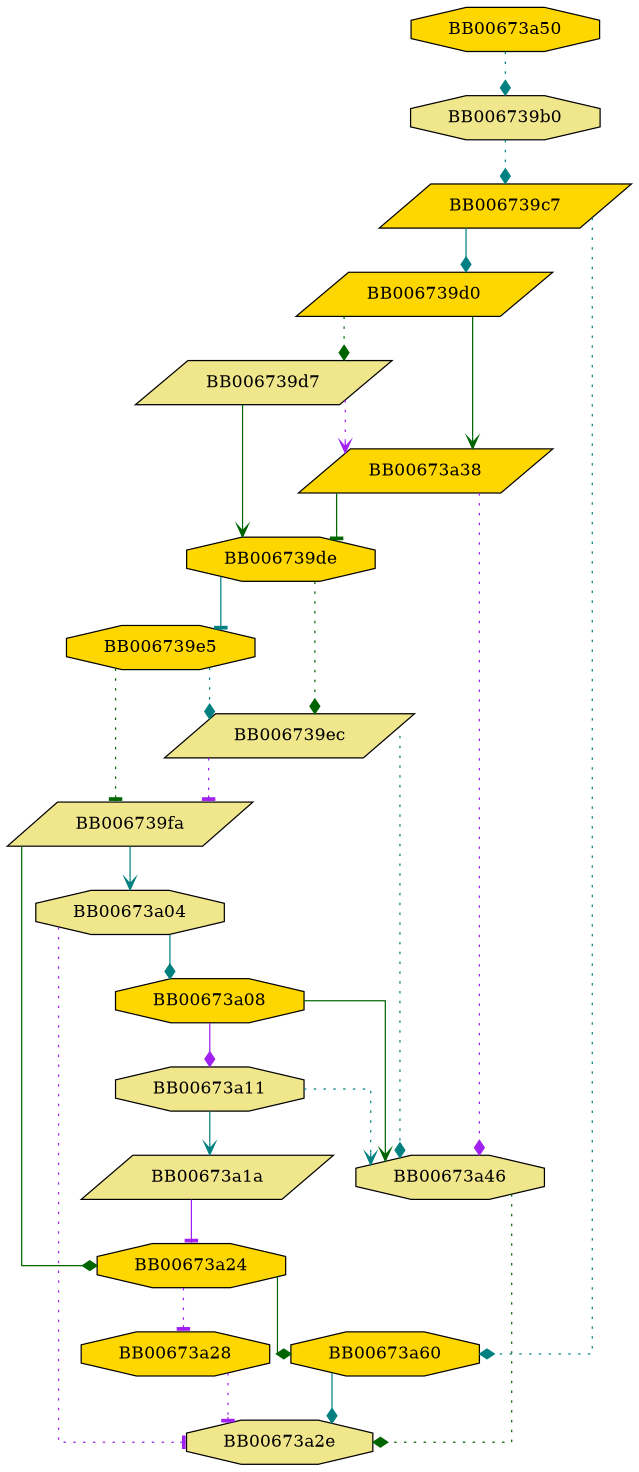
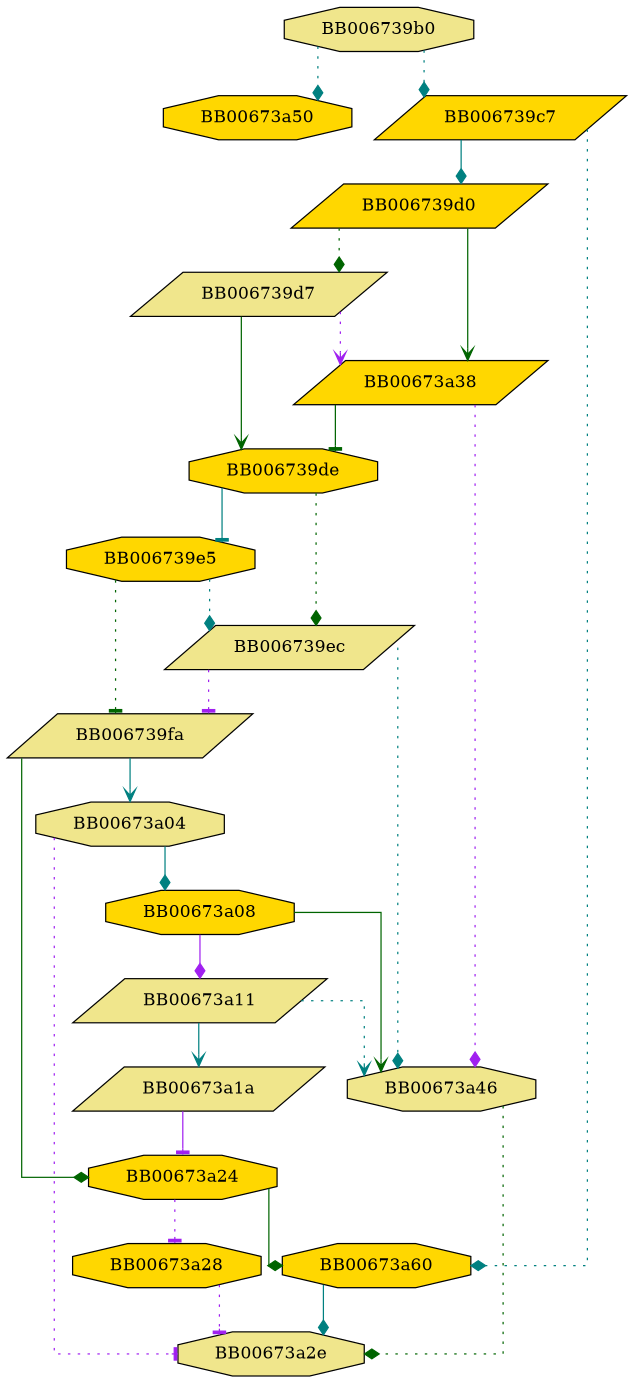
(505, 66) -> (318, 66)
(210, 1089) -> (200, 1001)
